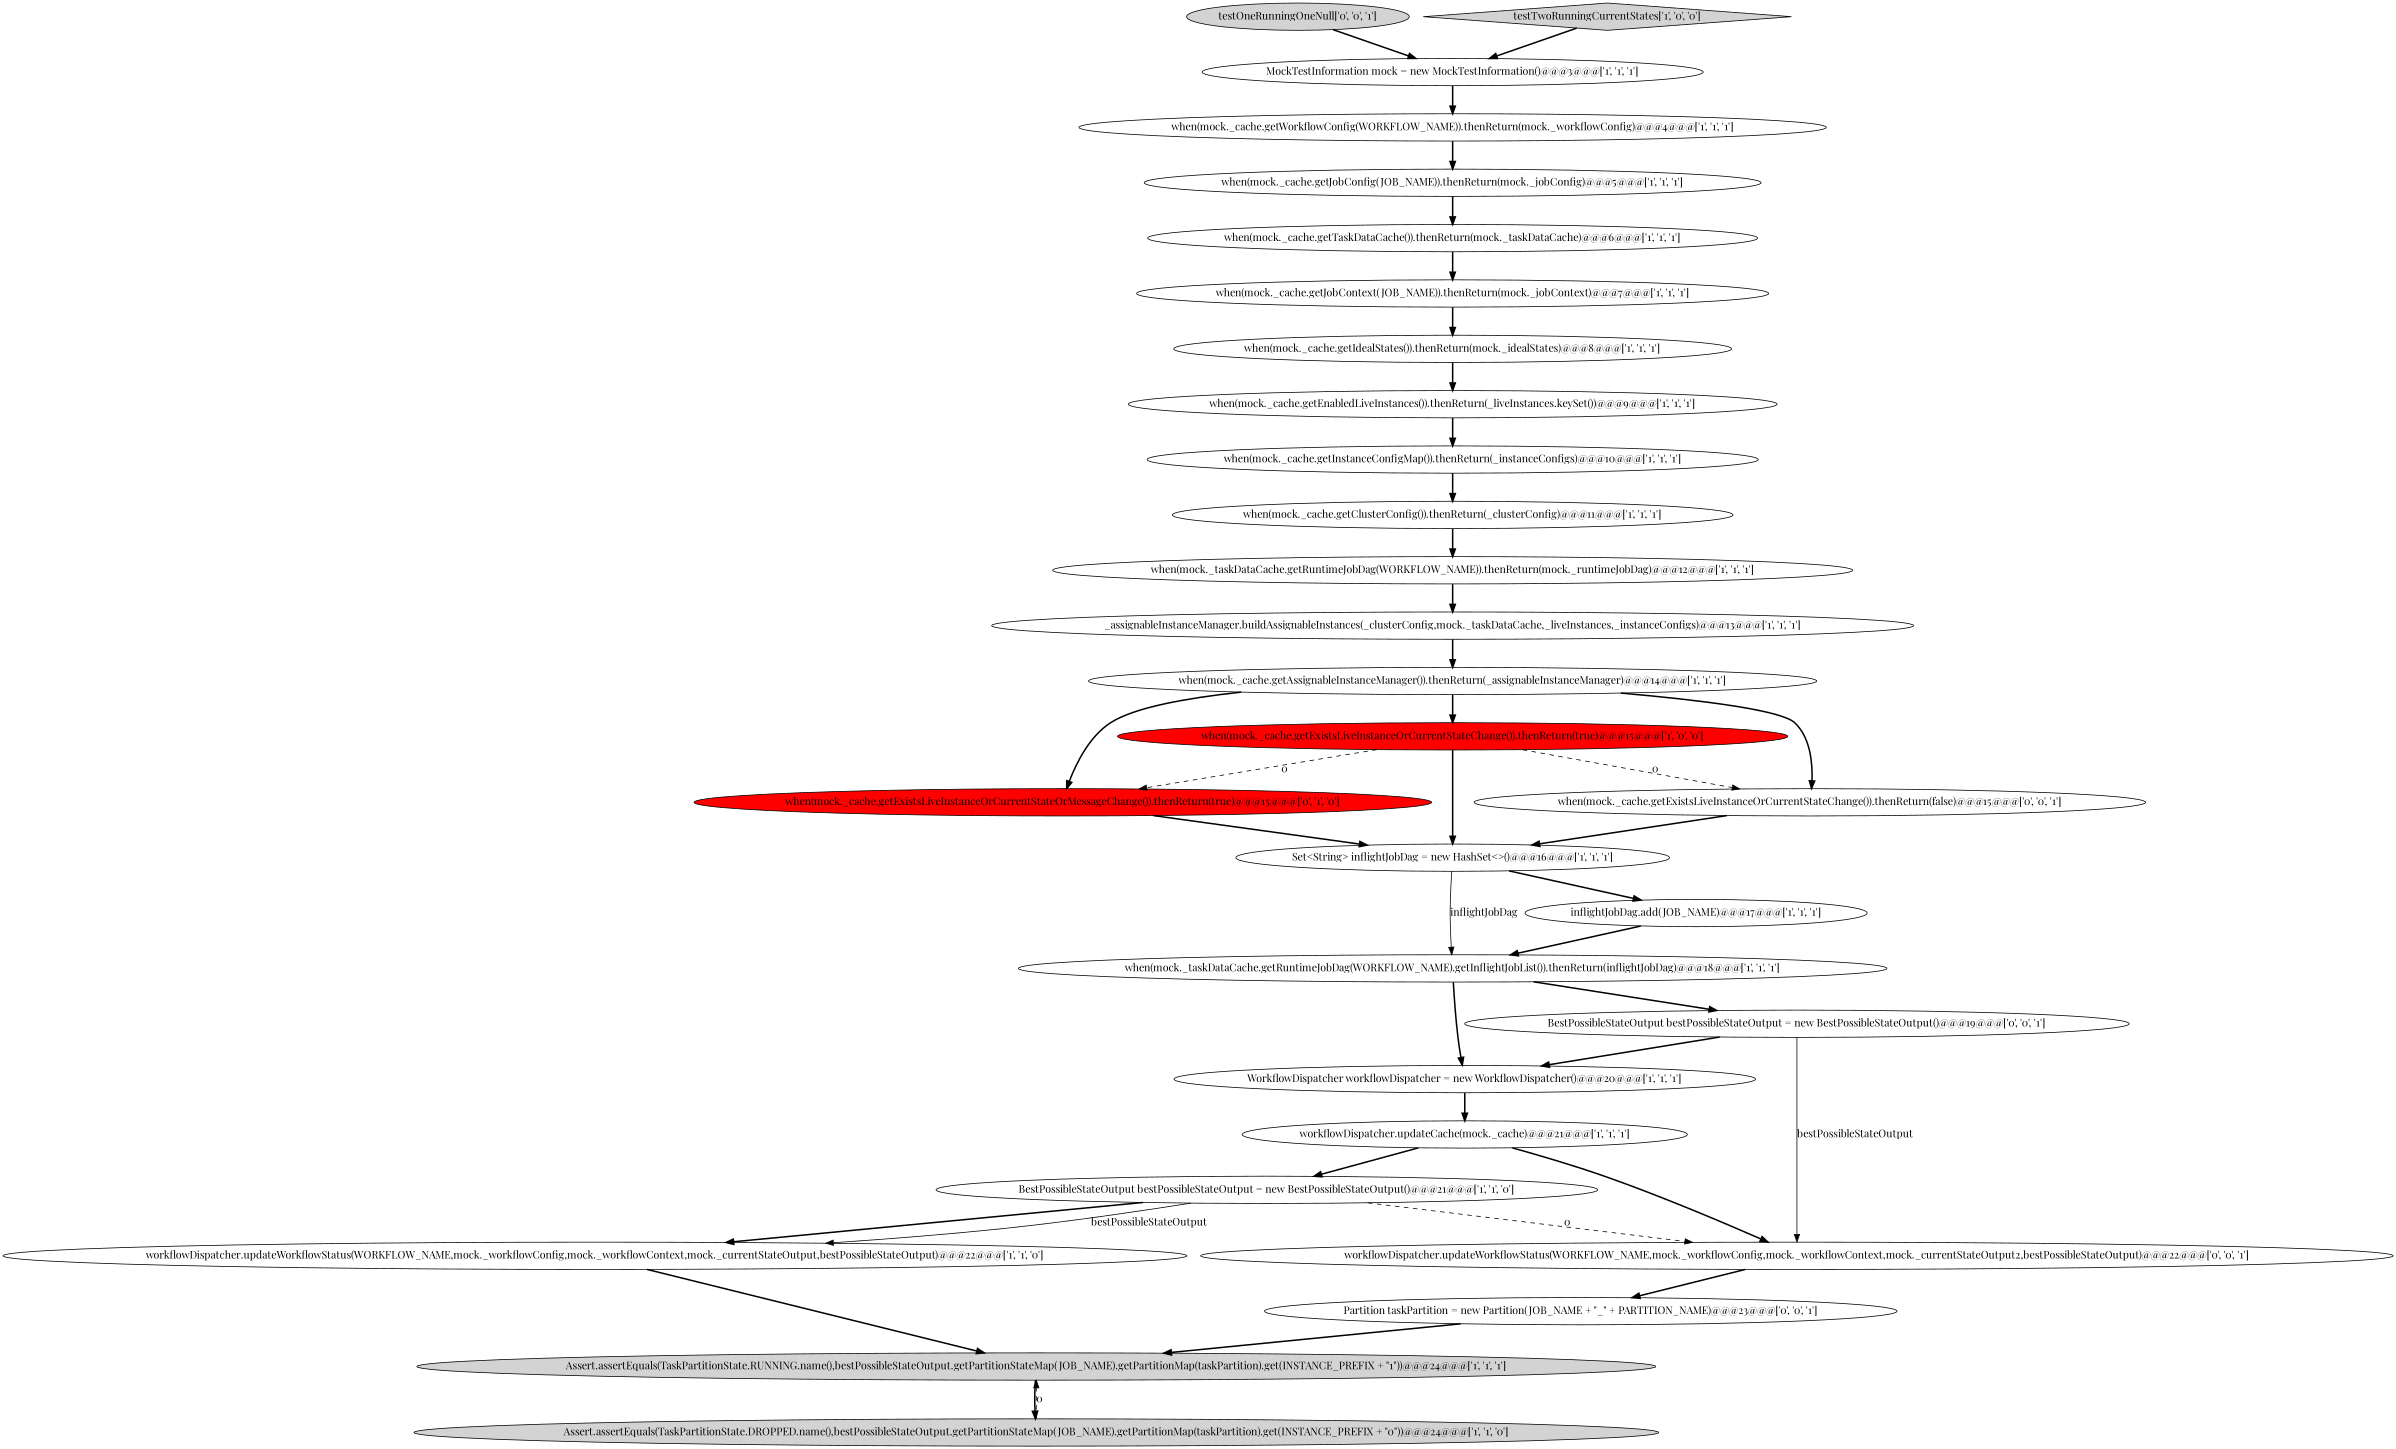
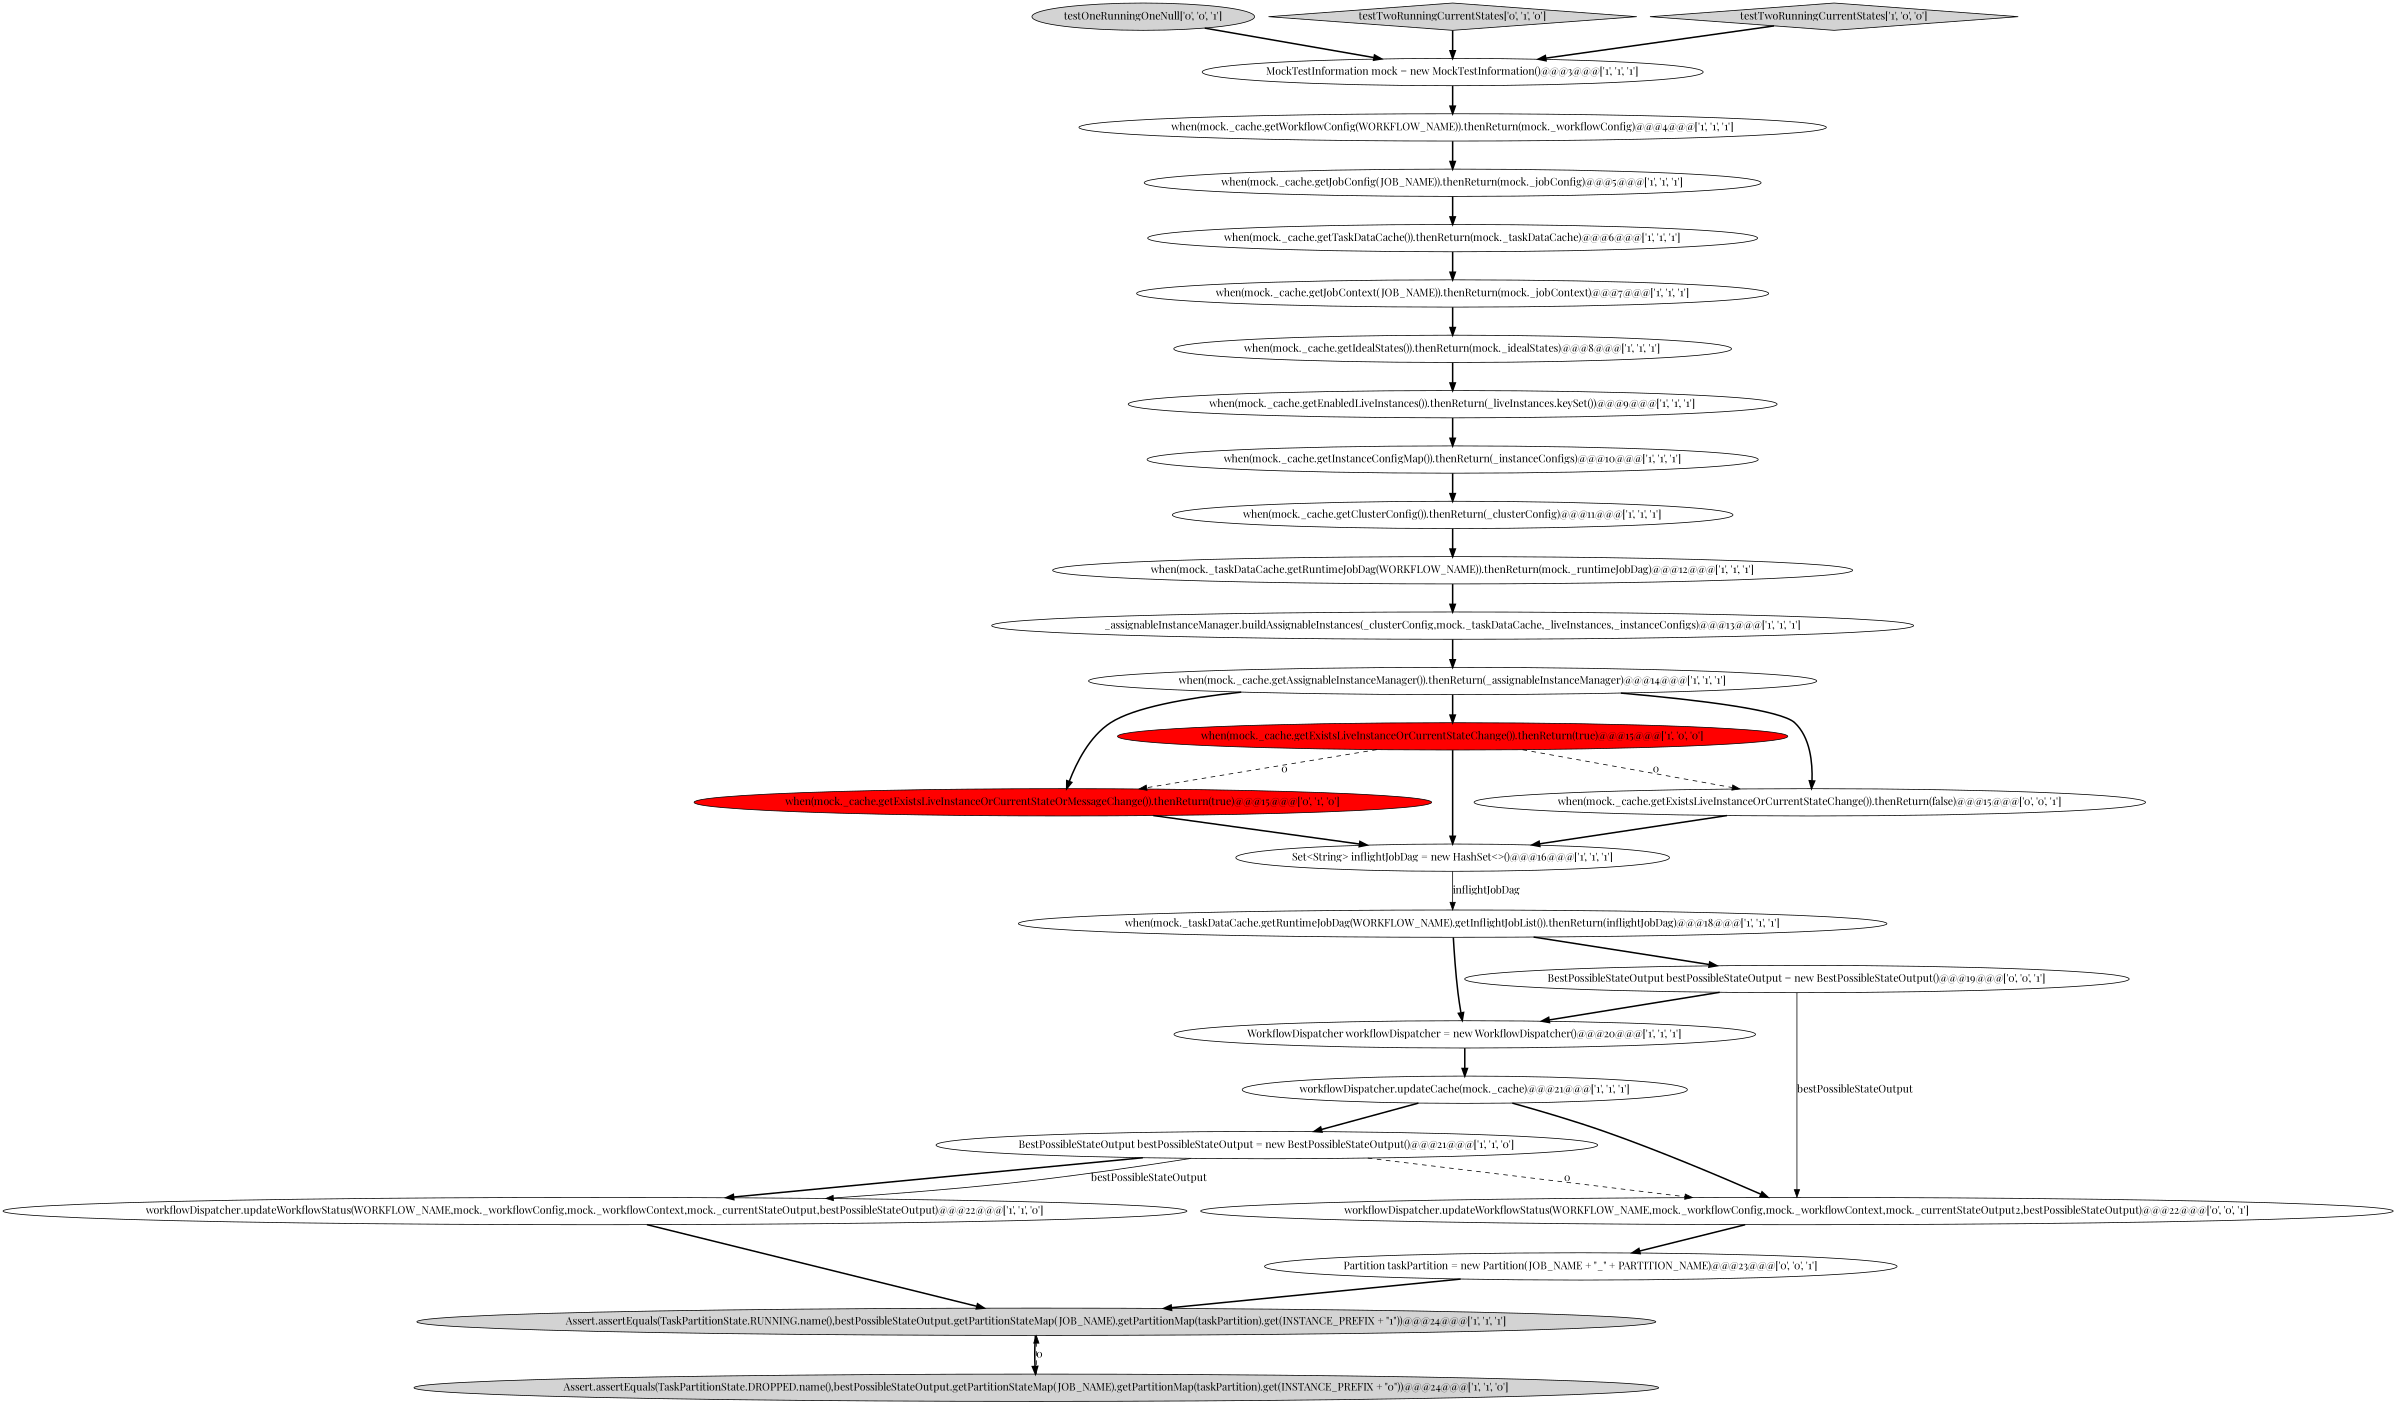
none -> (1453, 17)
(1696, 913) -> none
